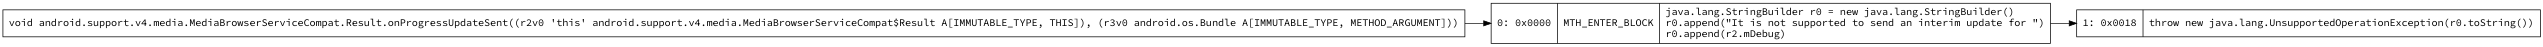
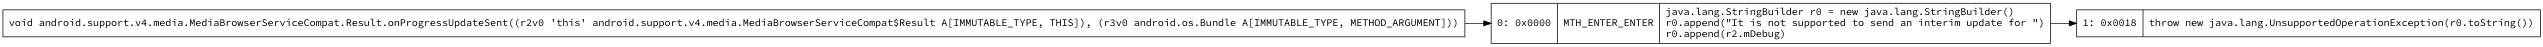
(1609, 23) -> (1609, 23)
